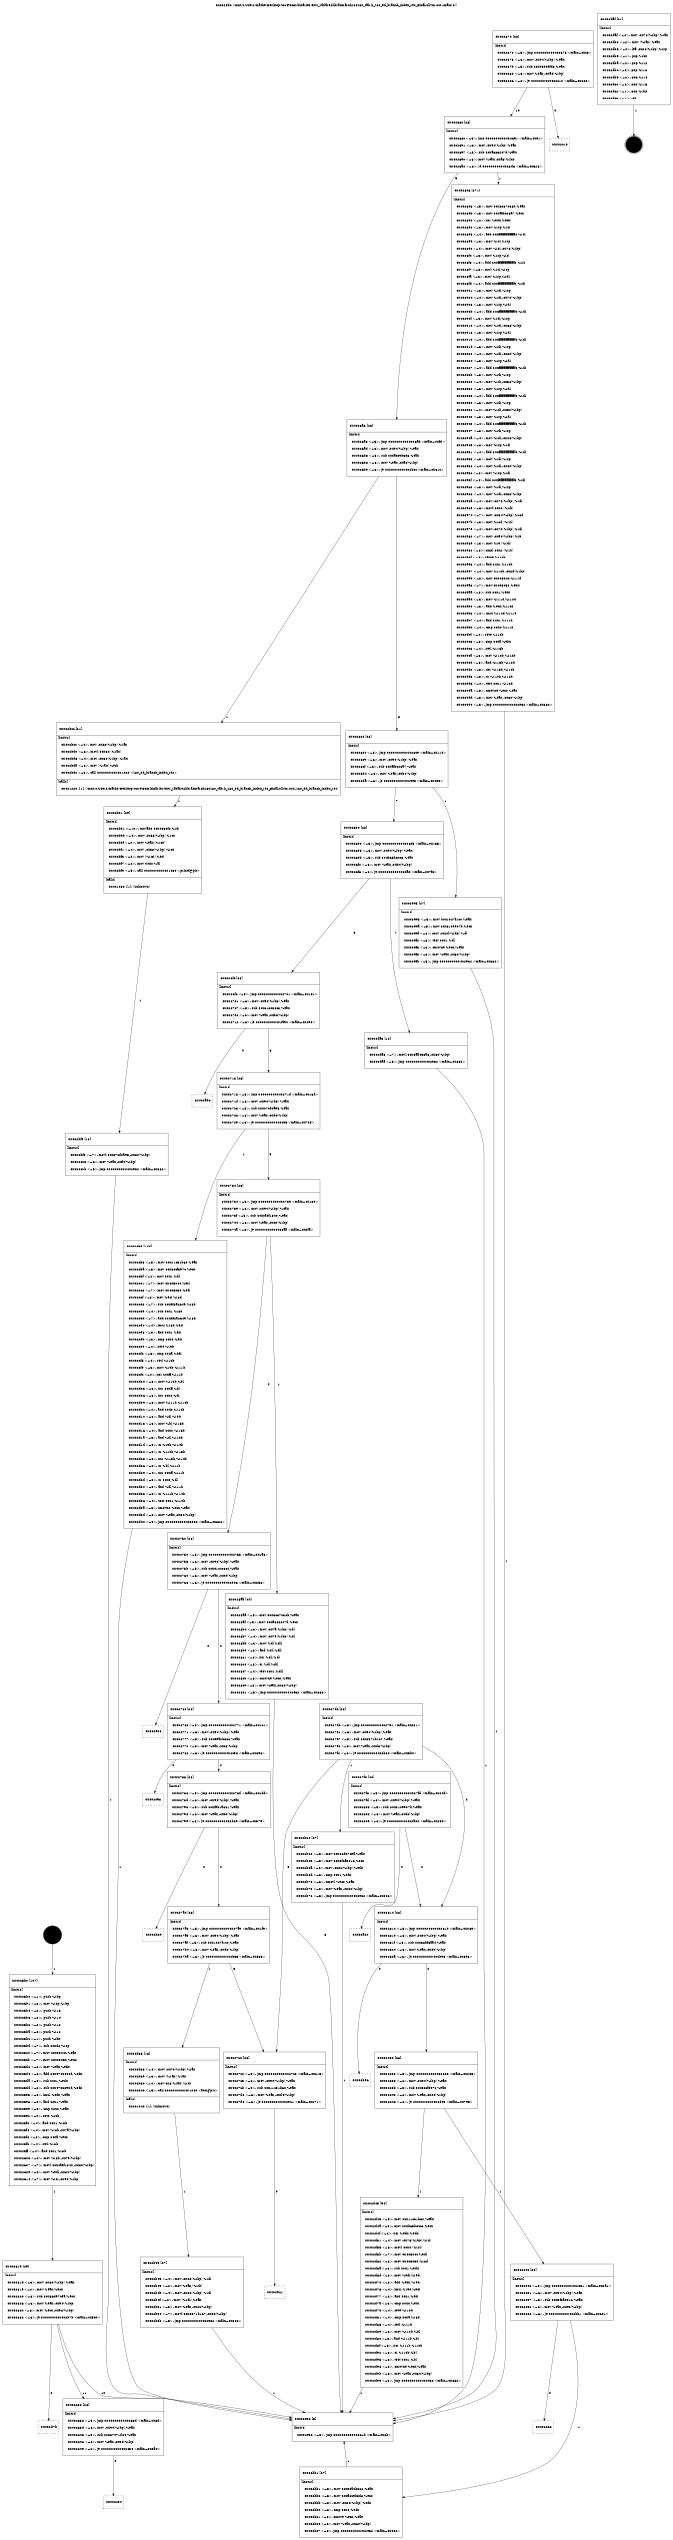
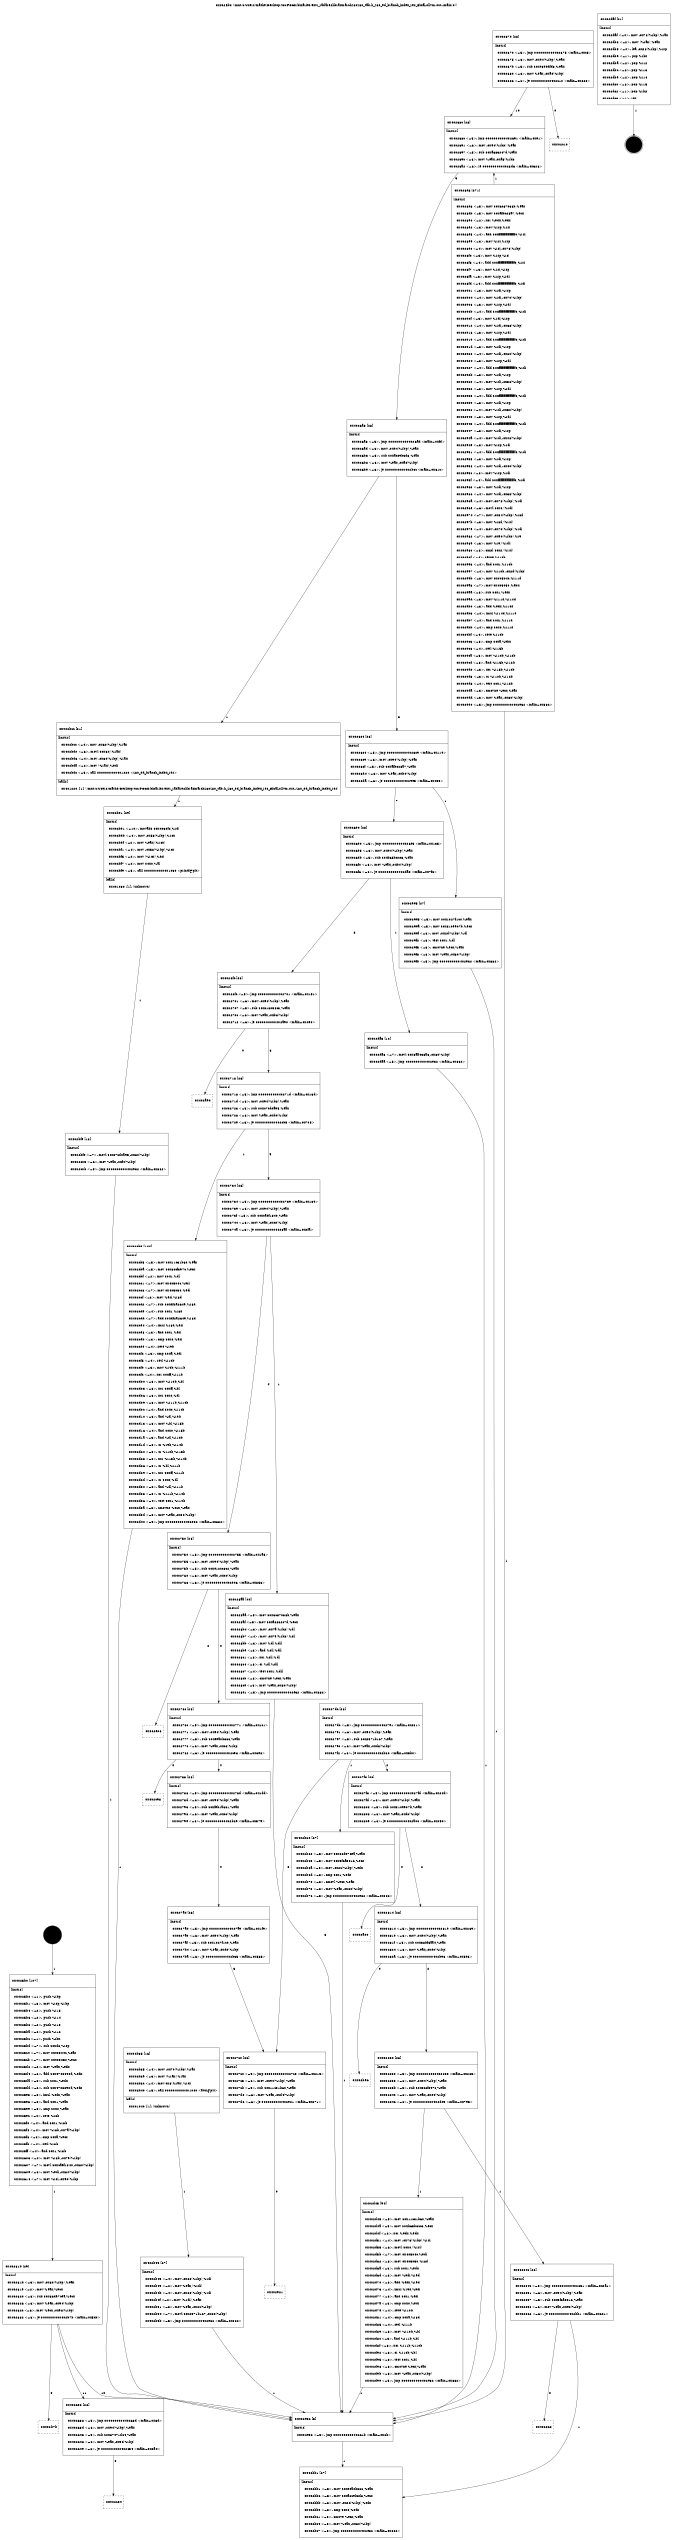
(498, 178) -> (494, 180)
(465, 1819) -> (385, 1765)
(153, 1935) -> none
(196, 2004) -> none
(346, 2455) -> (342, 2453)
